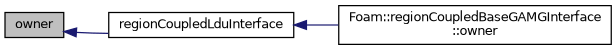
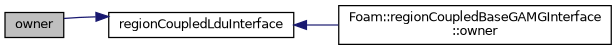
(93, 33) -> (80, 17)
